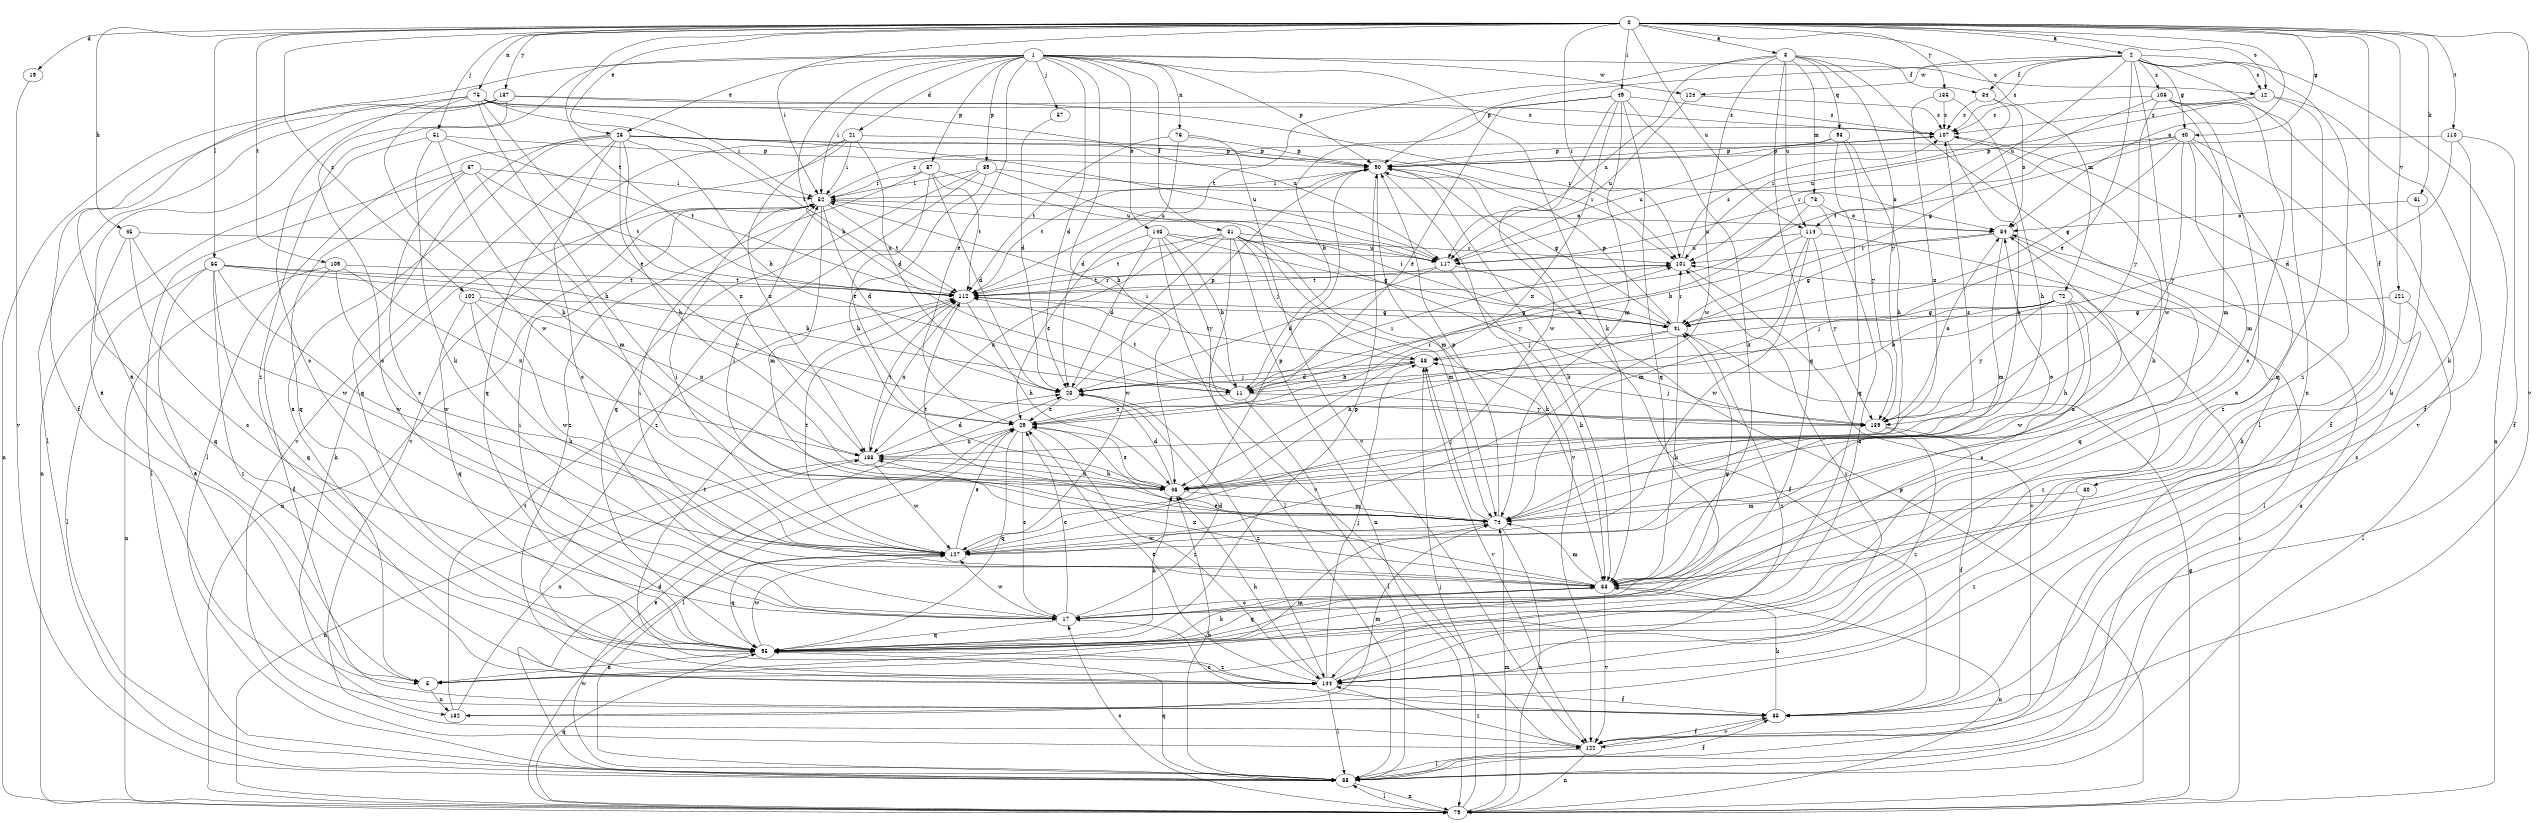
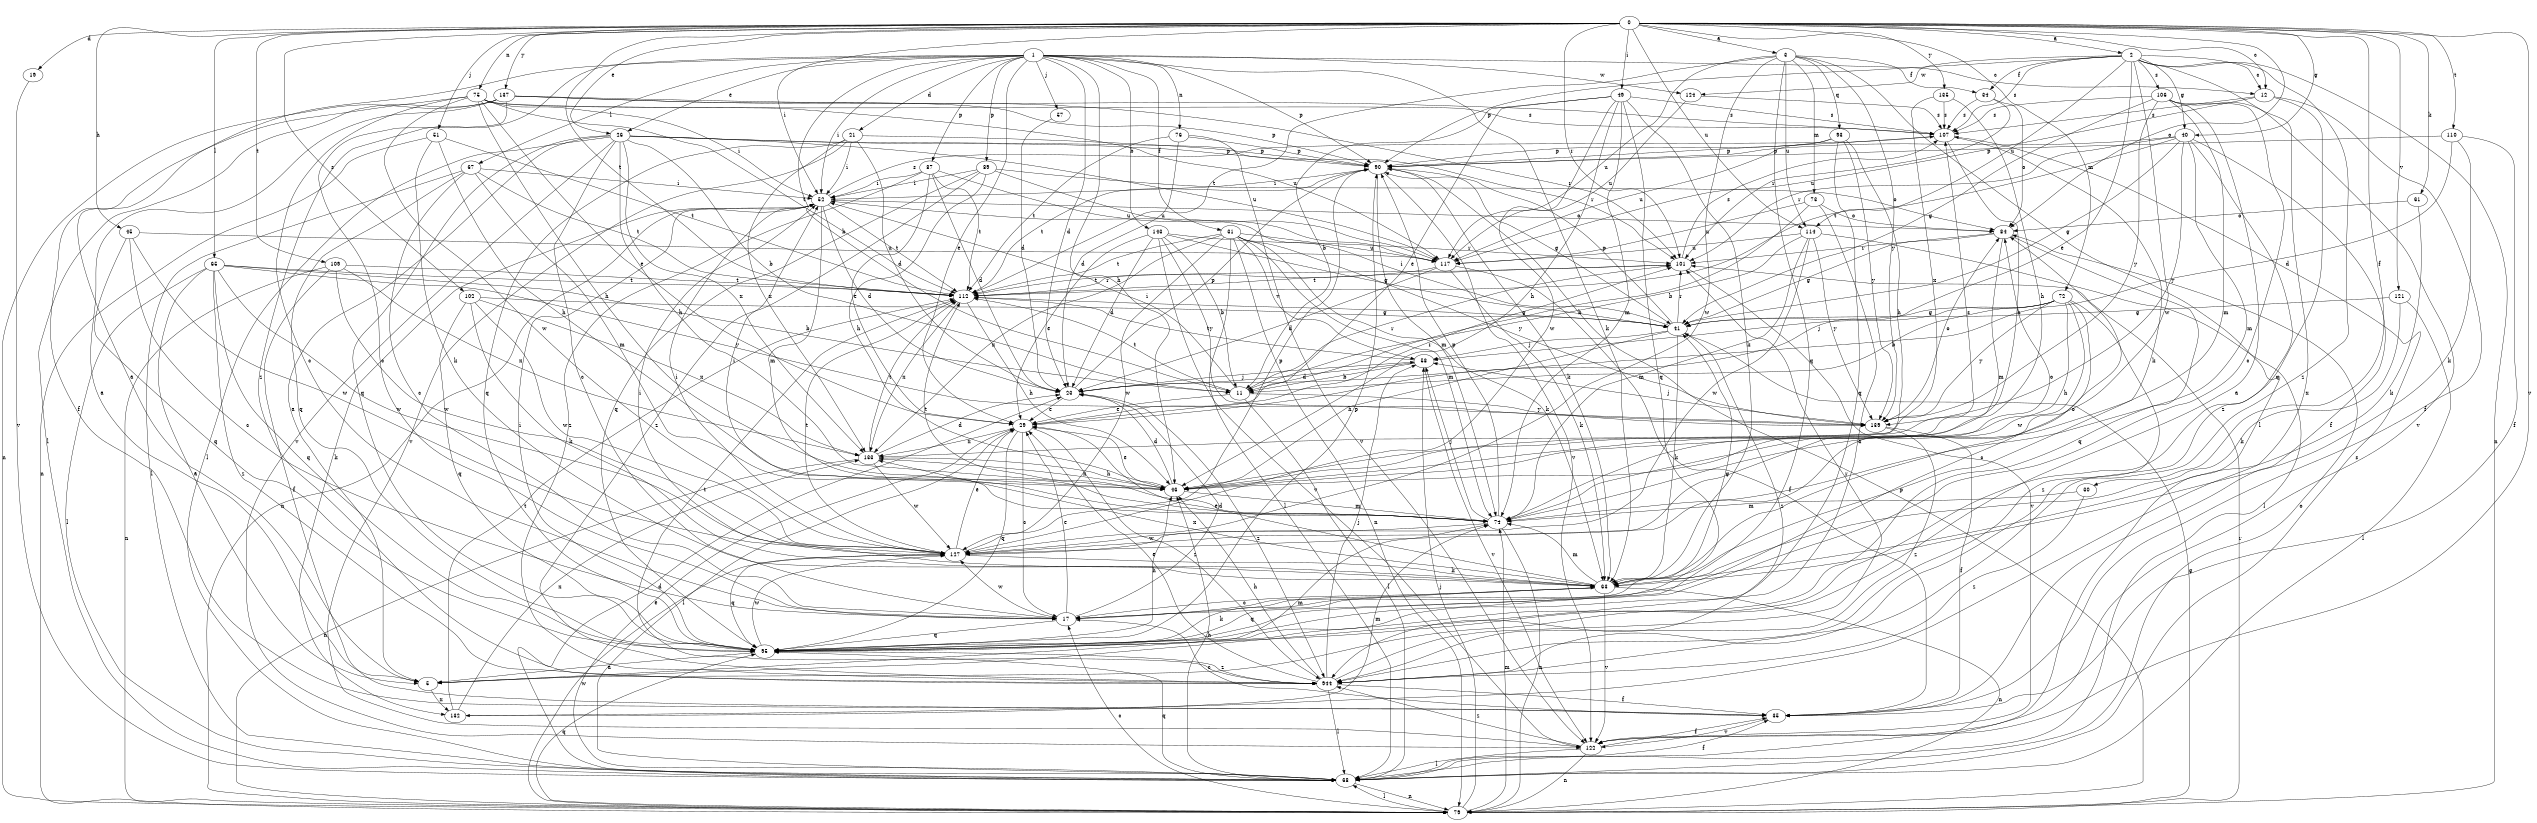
none -> (745, 70)
(905, 158) -> (1027, 116)
(1278, 297) -> (1278, 297)
(1533, 297) -> (1533, 297)
(1738, 603) -> (1279, 563)
(1327, 684) -> (1327, 684)
